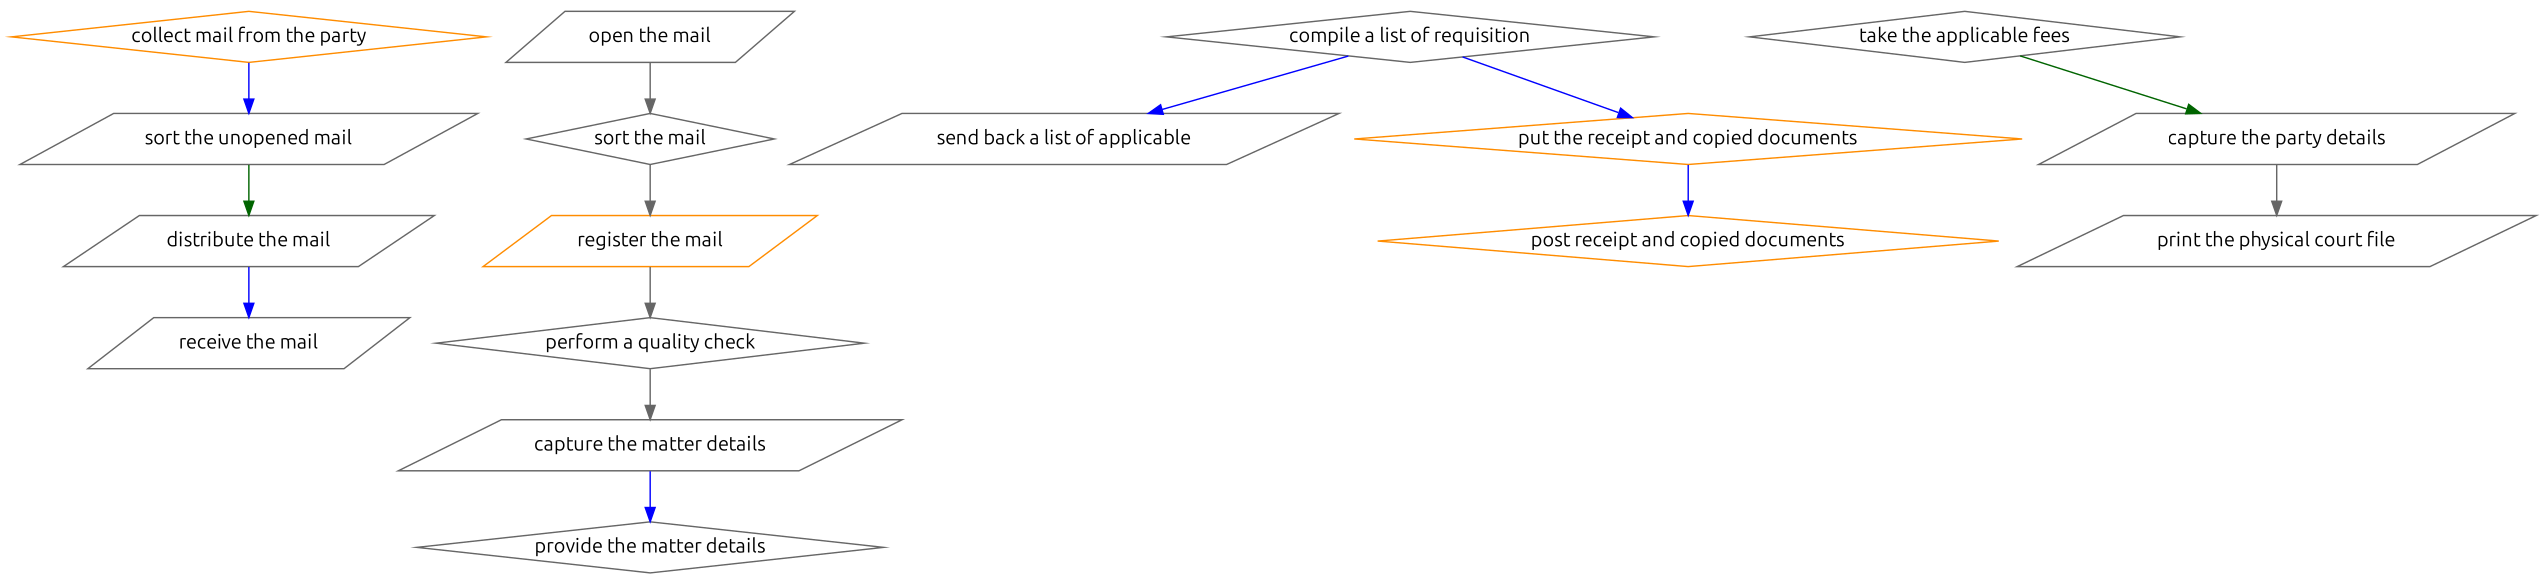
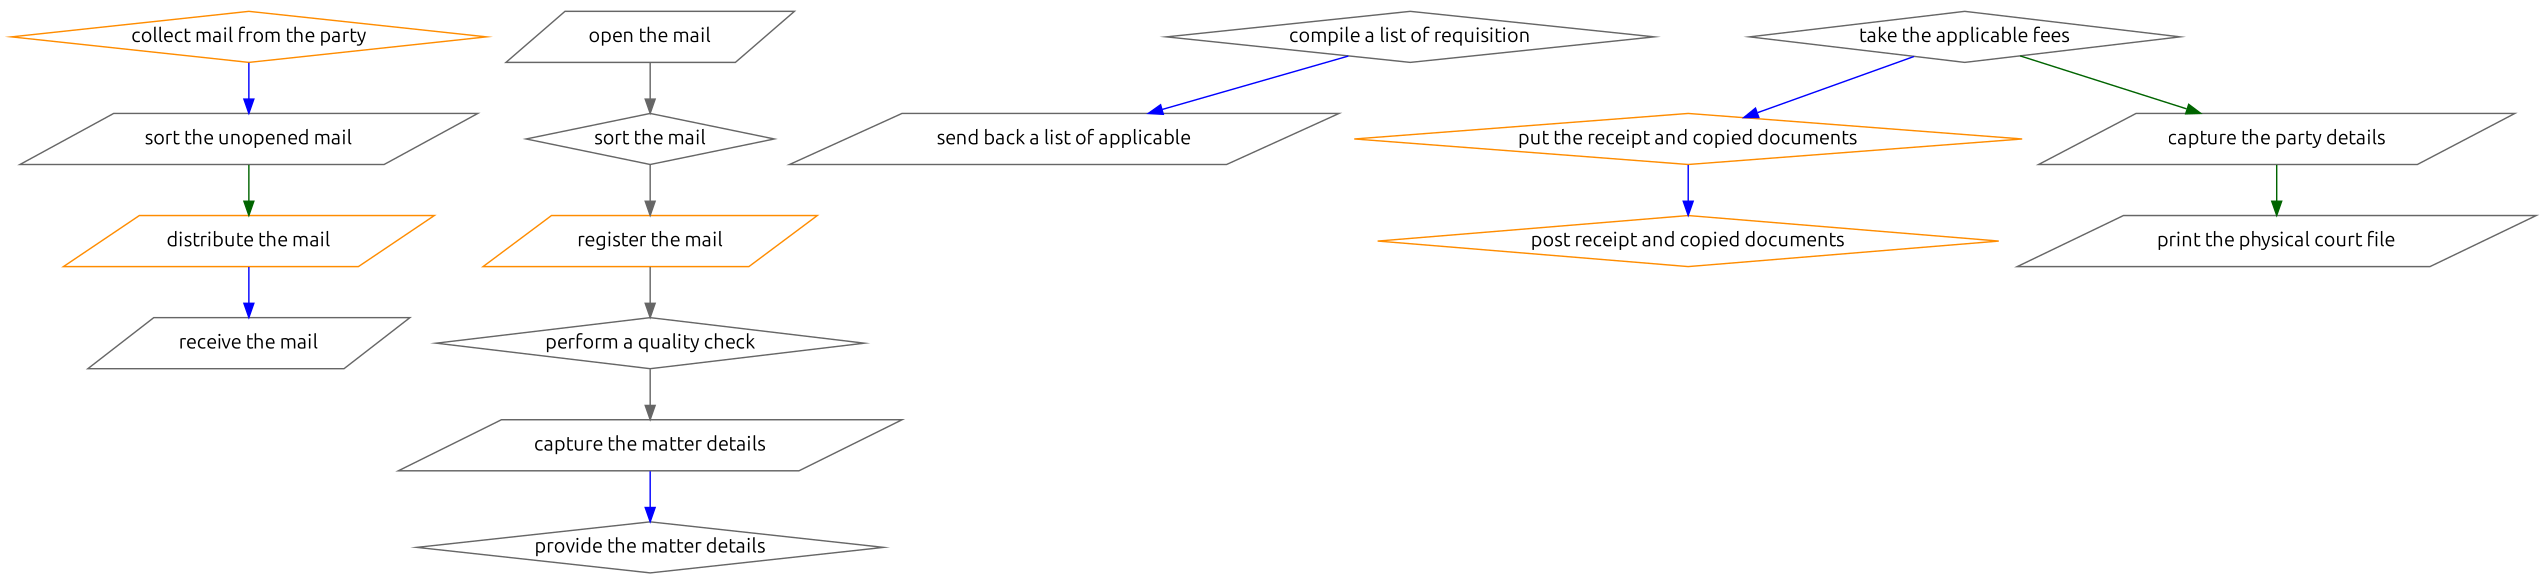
(1541, 85) -> (1836, 85)
(2277, 183) -> (2277, 183)
(249, 241) -> (249, 241)
